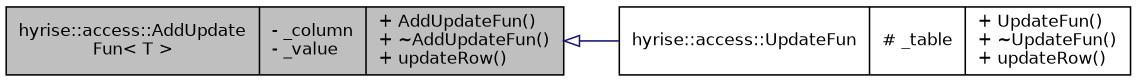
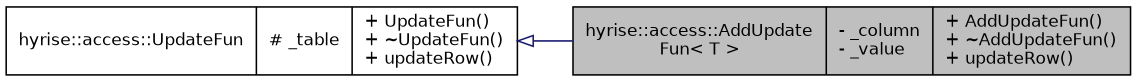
(599, 41) -> (553, 41)
